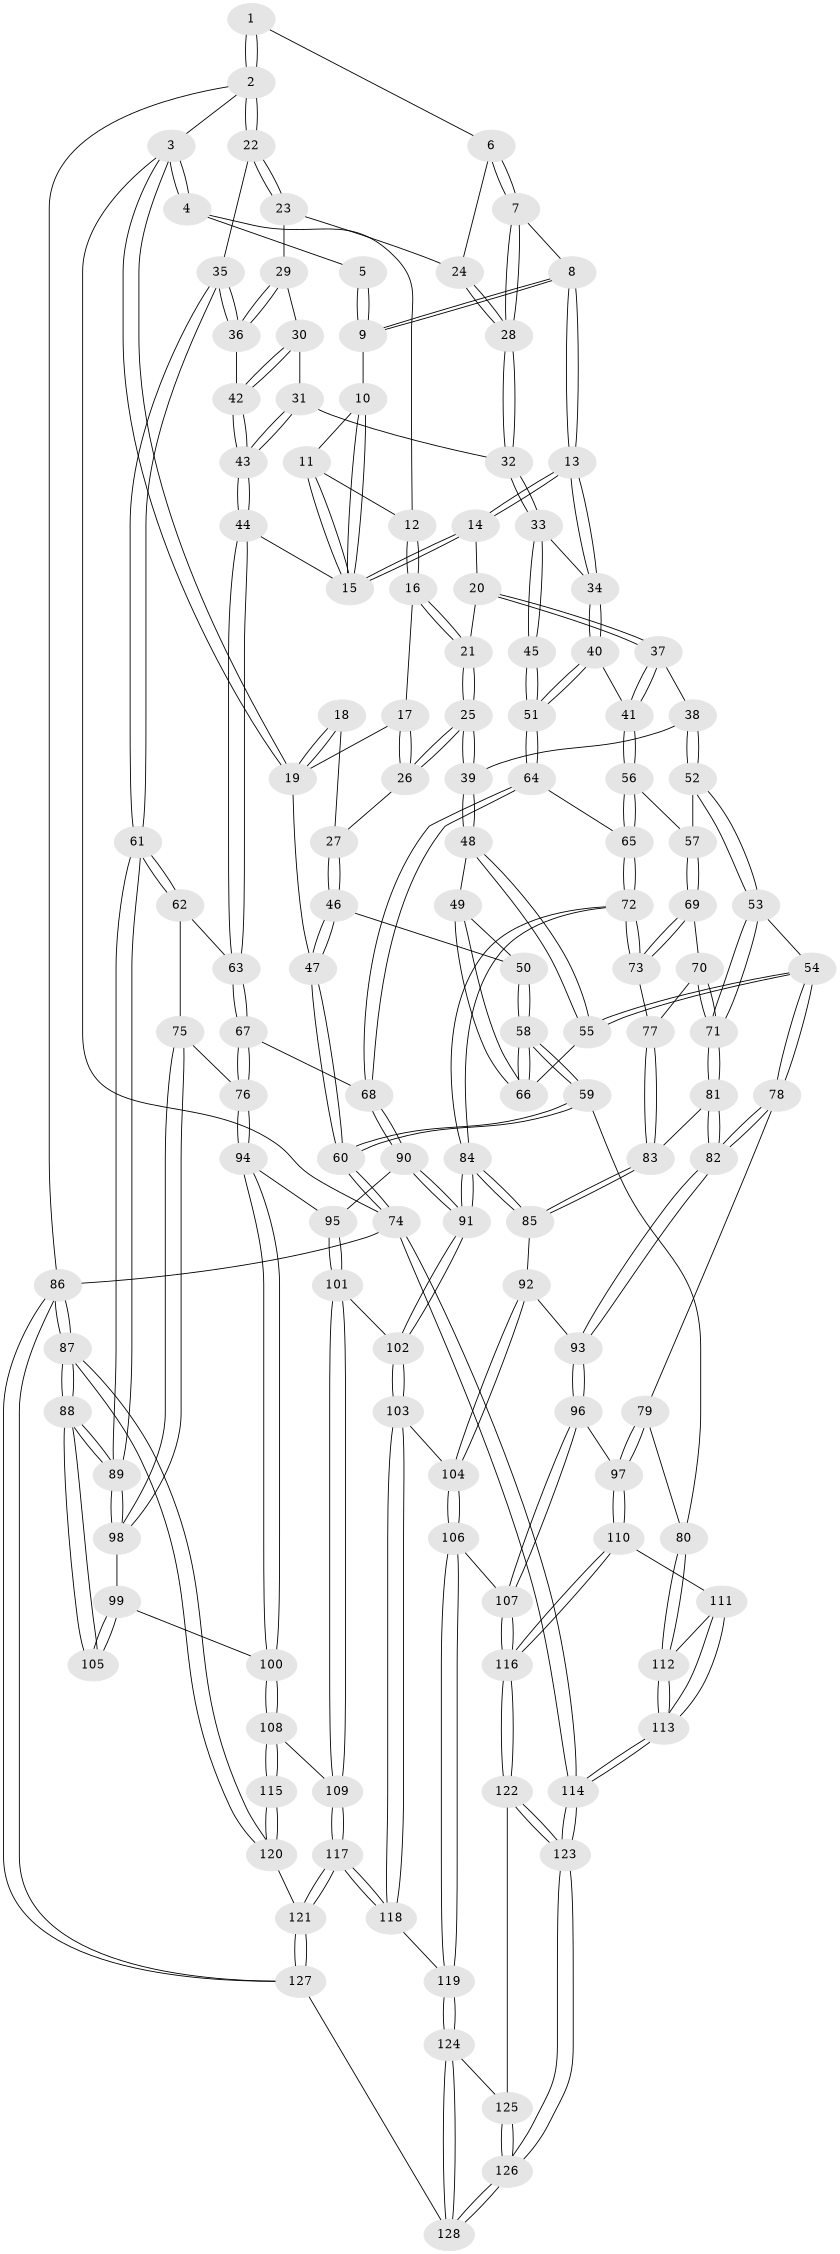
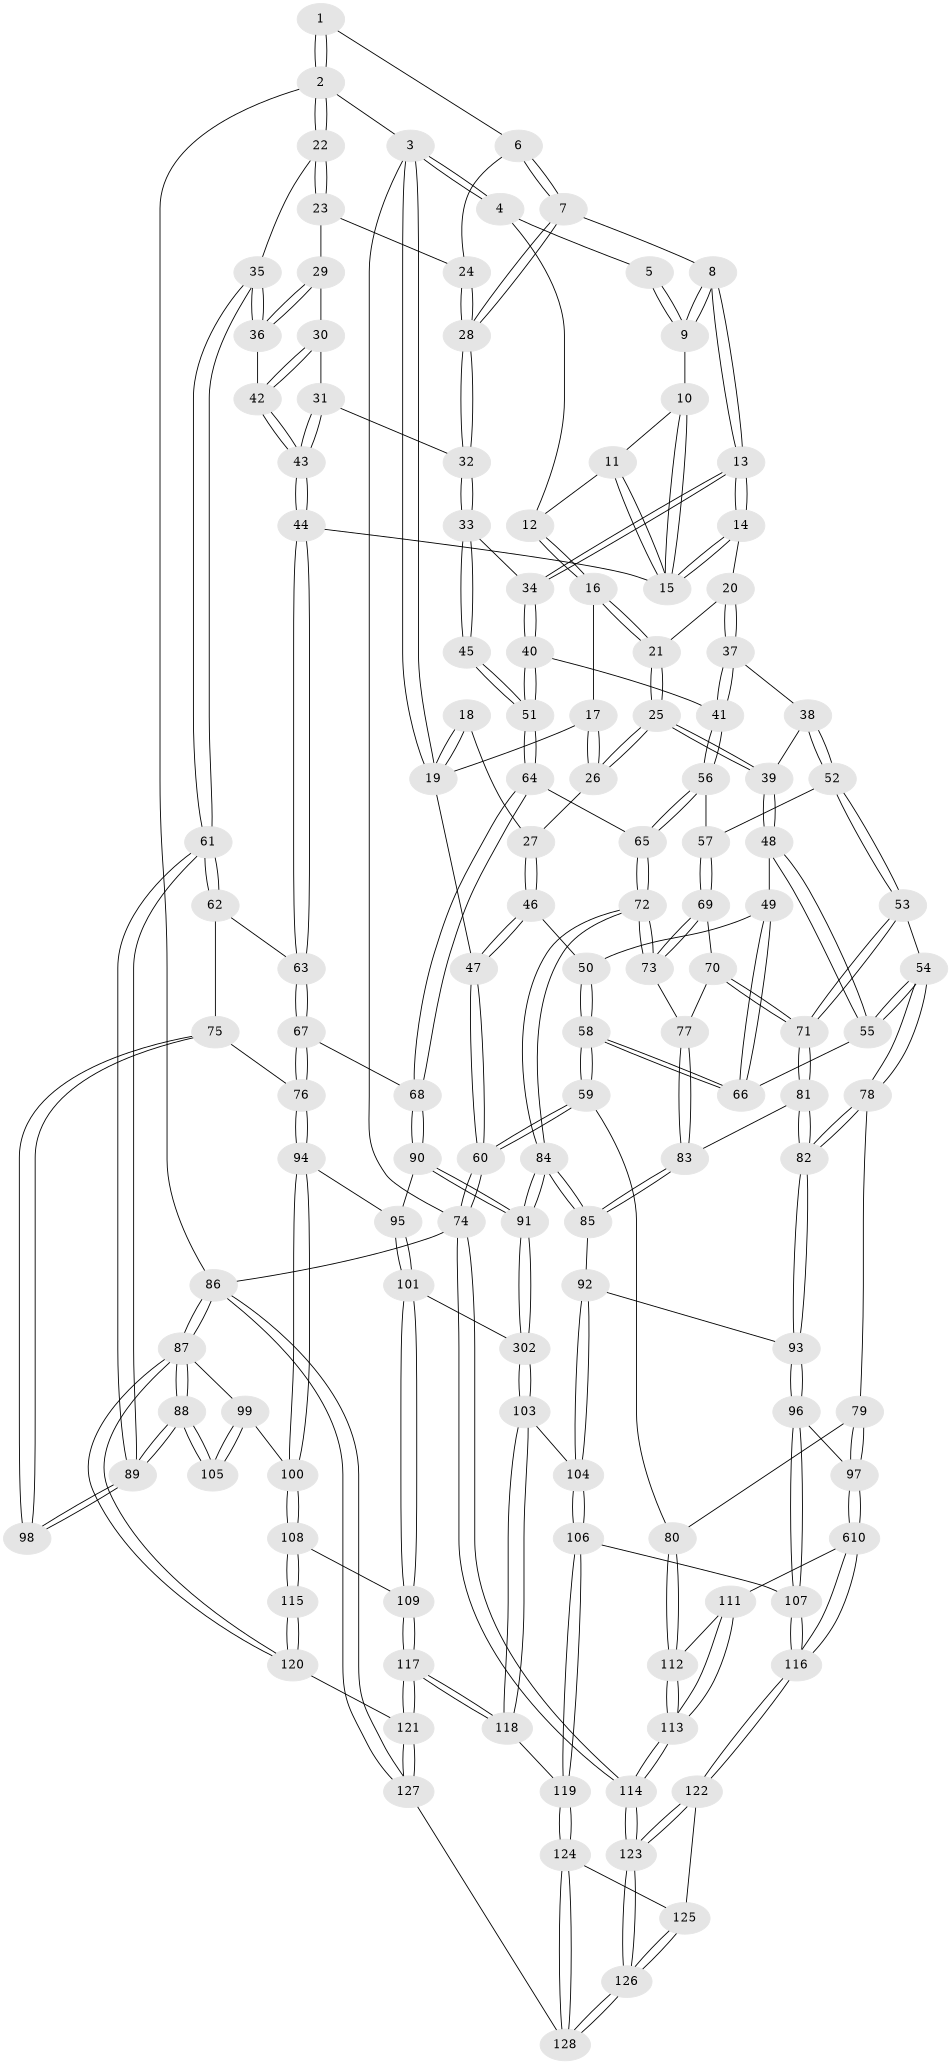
(398, 1349) -> (525, 1349)
(619, 1539) -> (855, 1539)
(117, 1570) -> (214, 1380)
